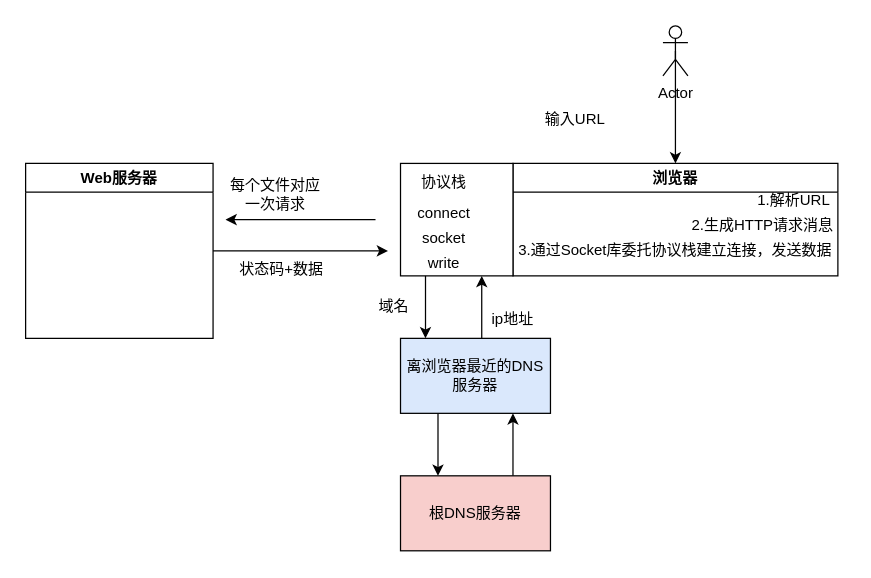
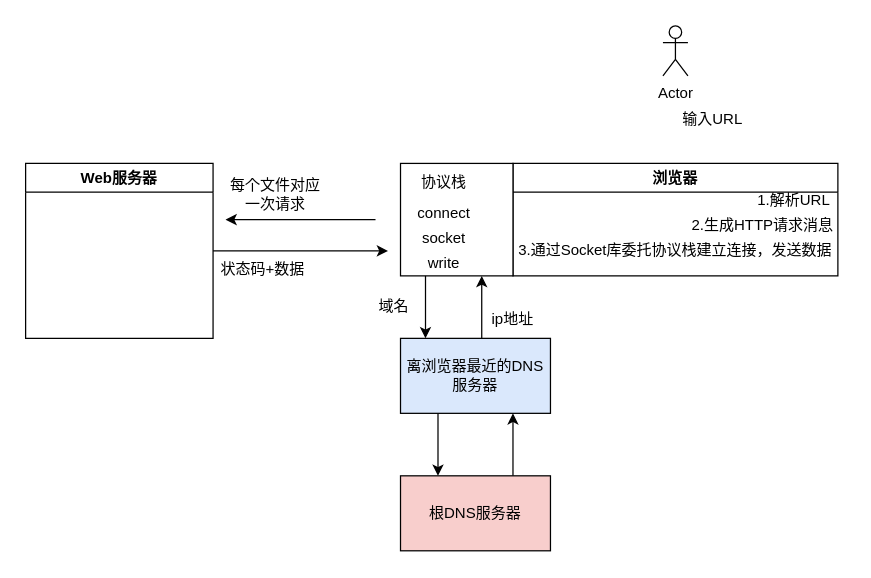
(676, 109) -> none
(576, 119) -> (713, 119)
(282, 269) -> (263, 269)
